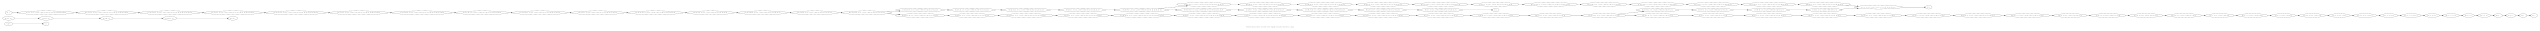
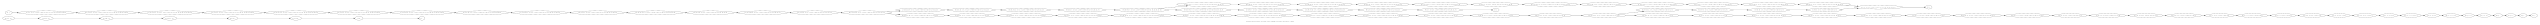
none -> (296, 18)
